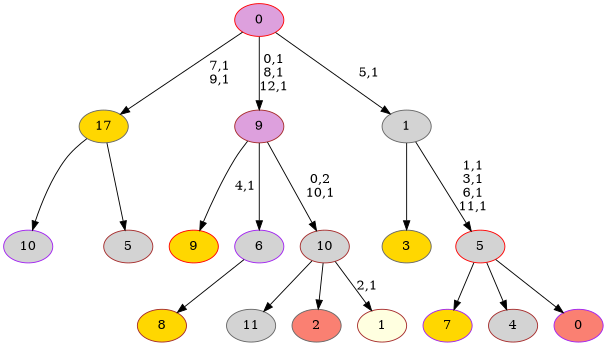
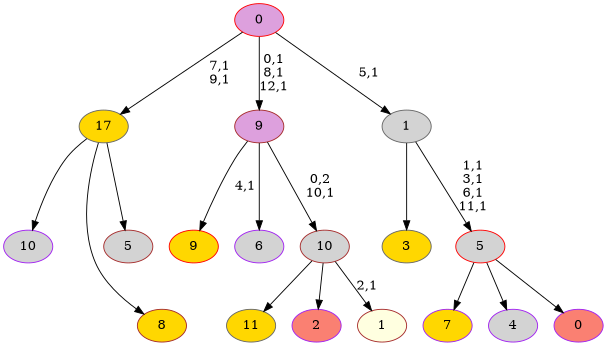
(214, 283) -> (88, 234)
(251, 326) -> (251, 326)
(317, 326) -> (317, 326)
(513, 326) -> (513, 326)
